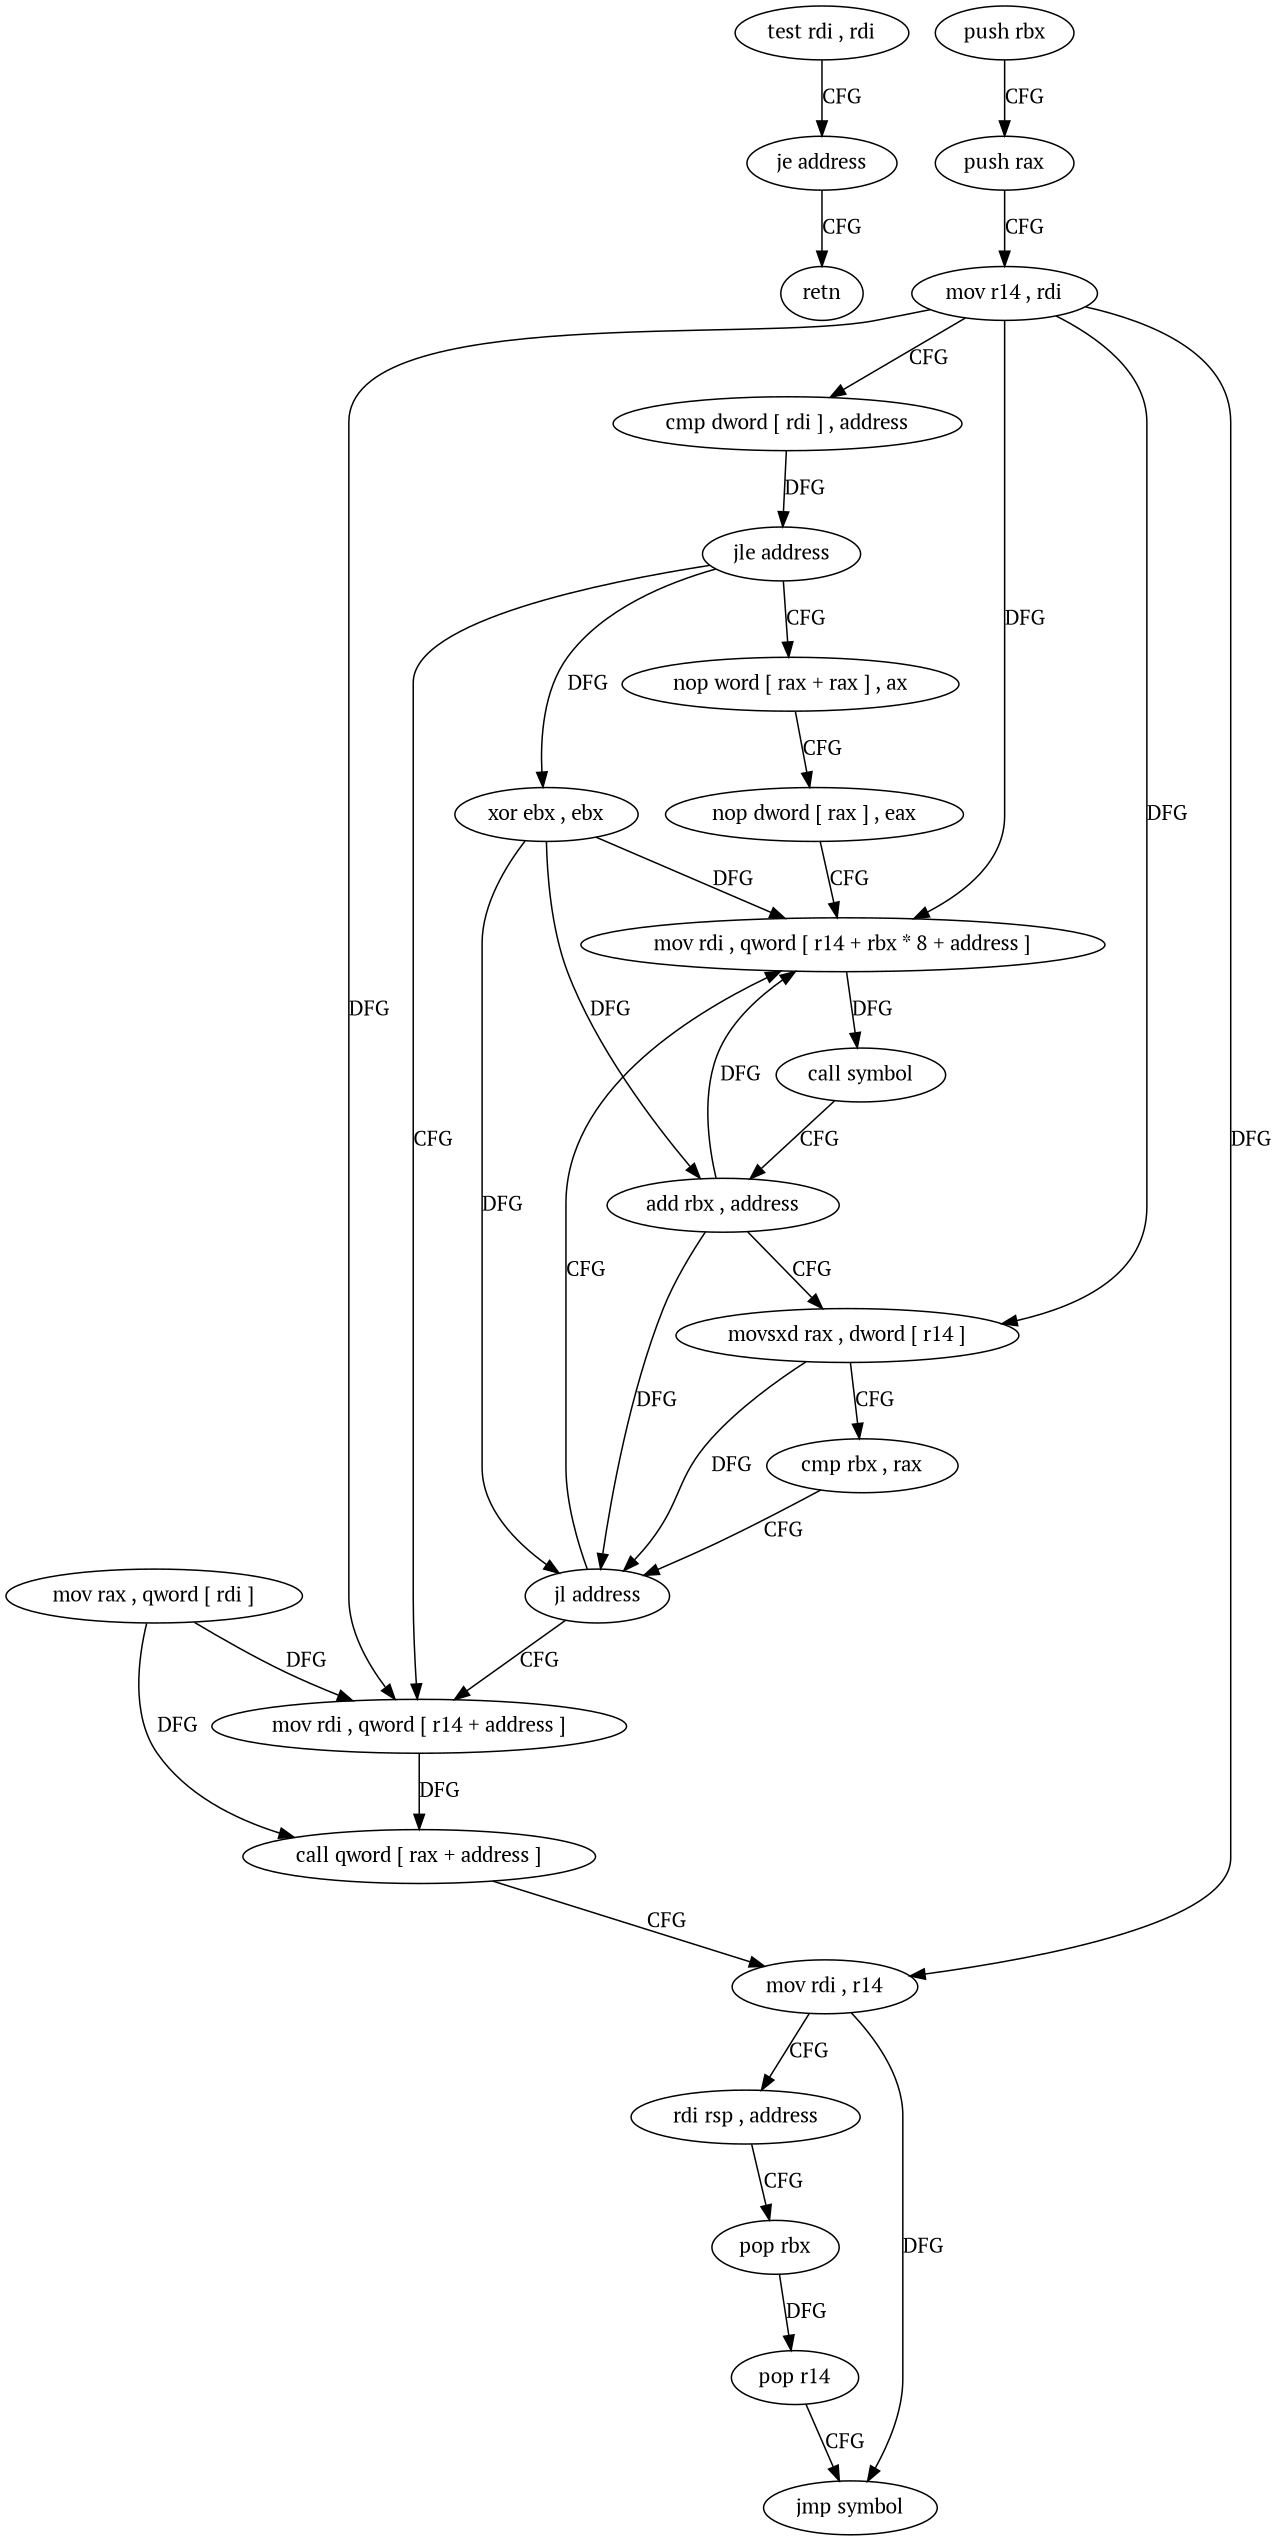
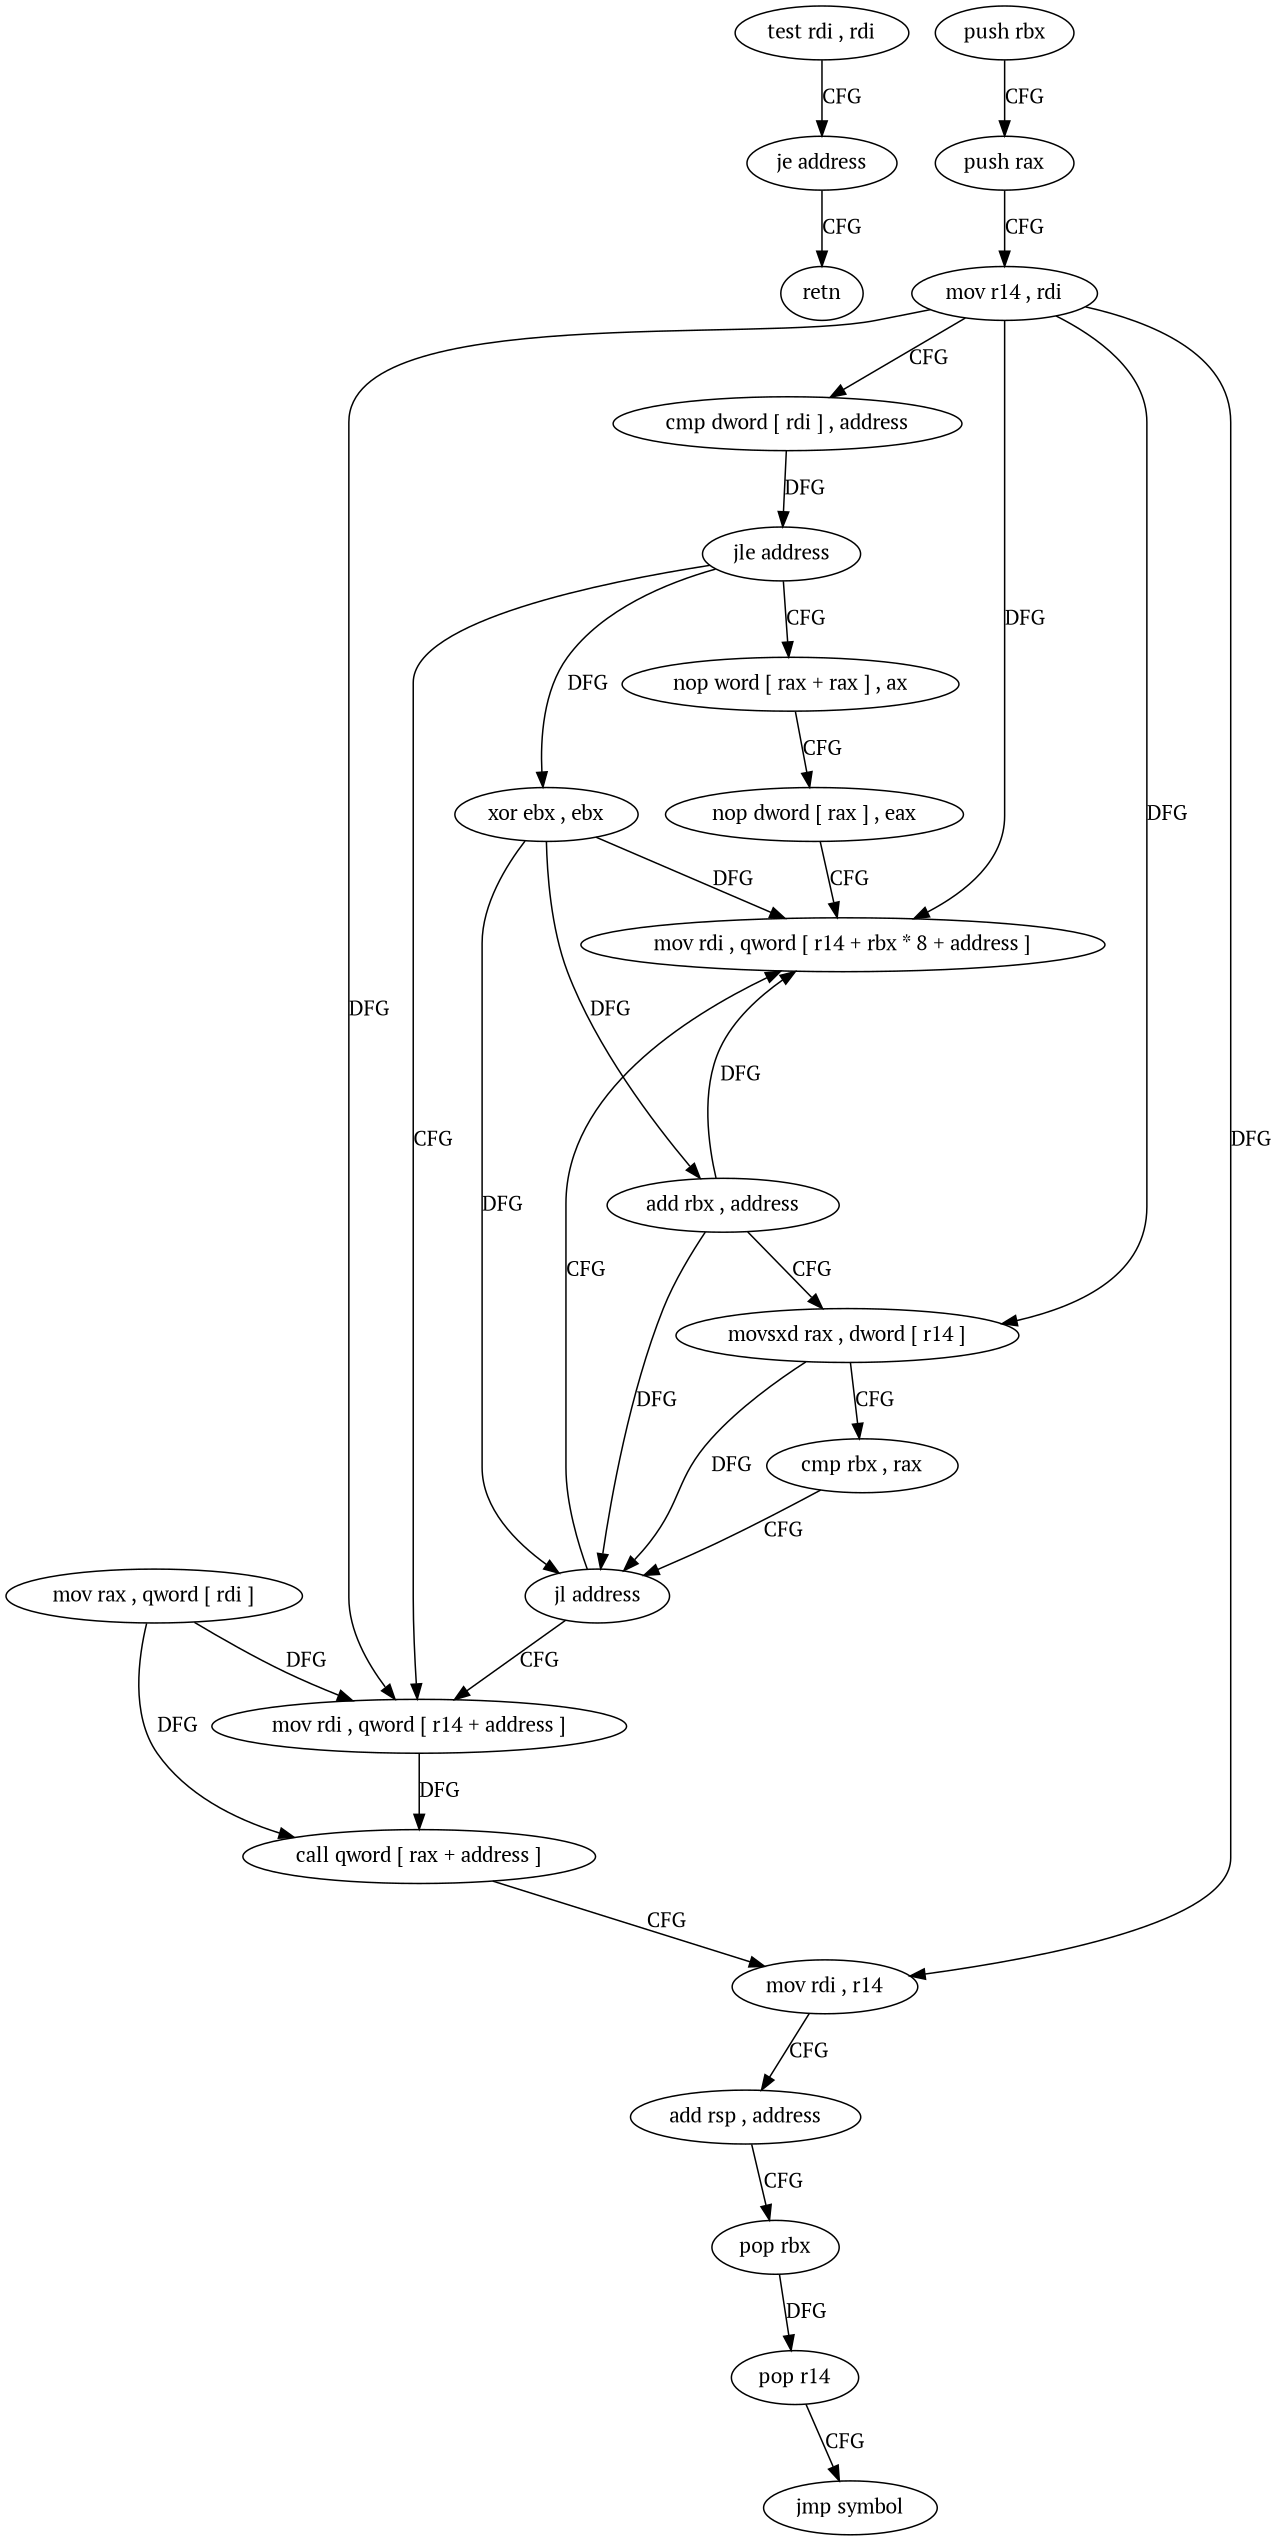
(861, 1075) -> none
(746, 2117) -> (746, 2117)
(903, 2236) -> none
